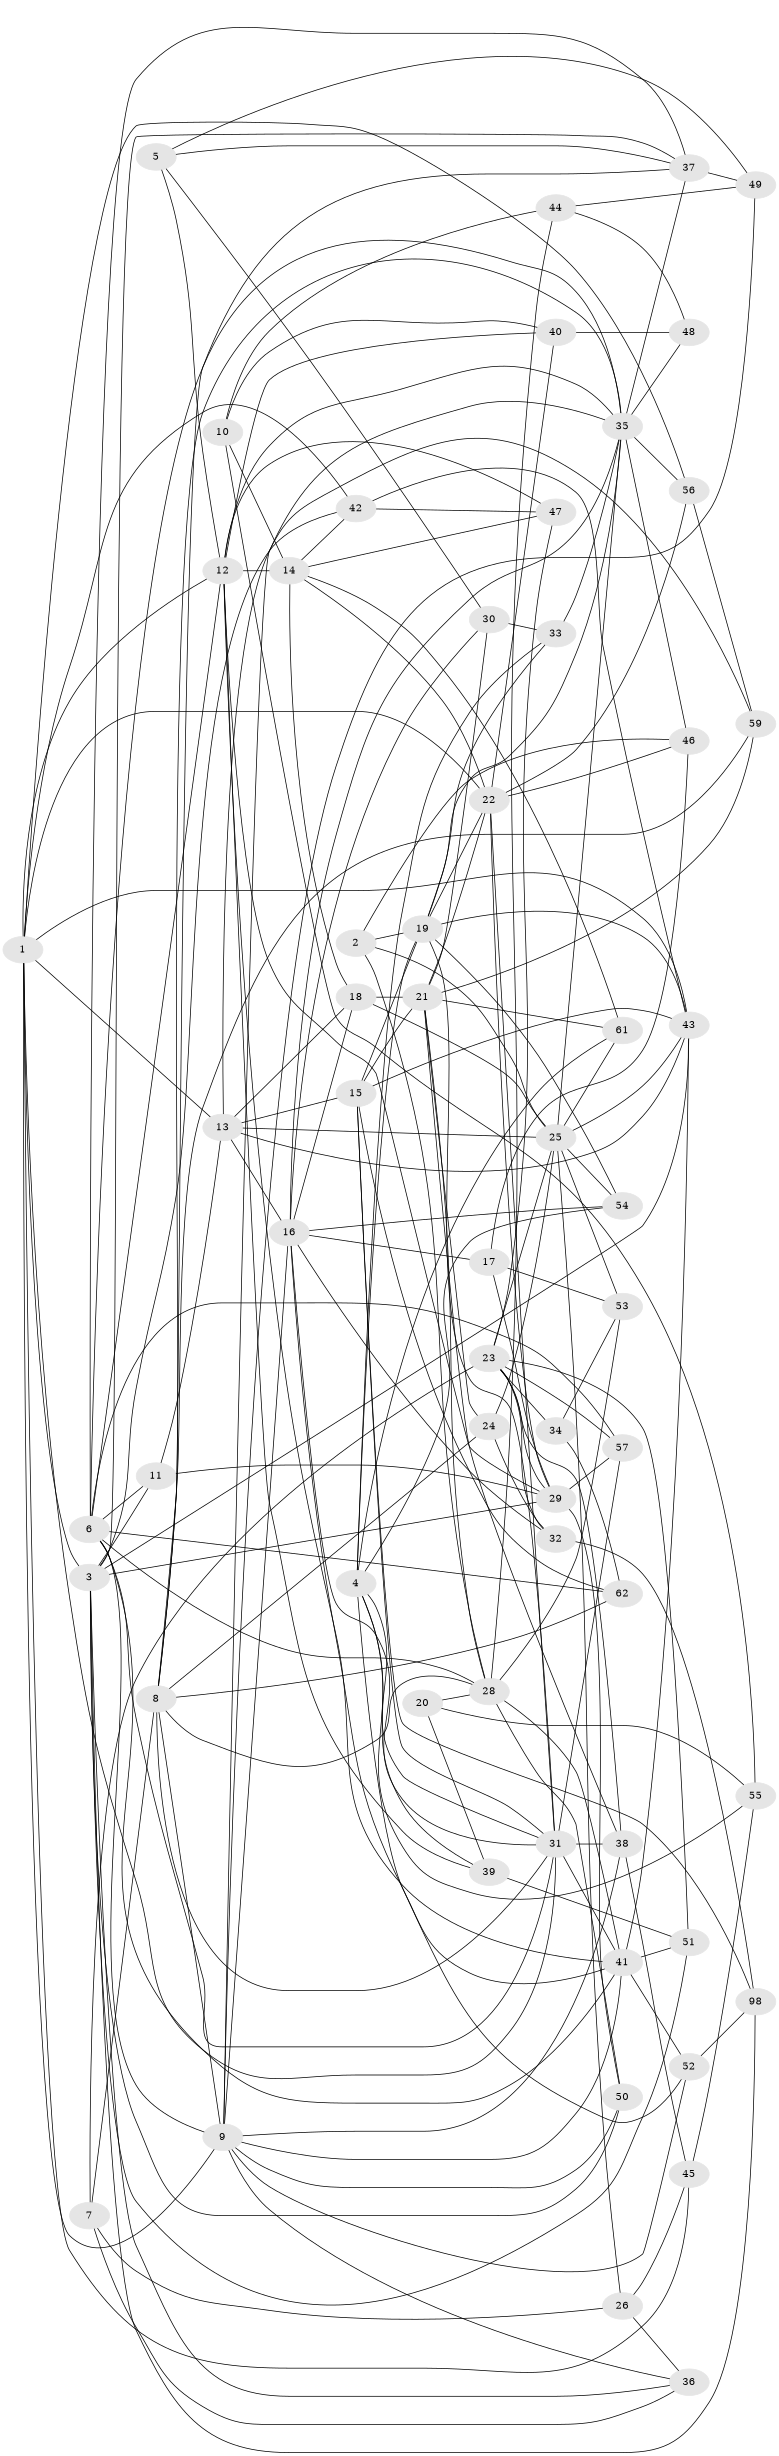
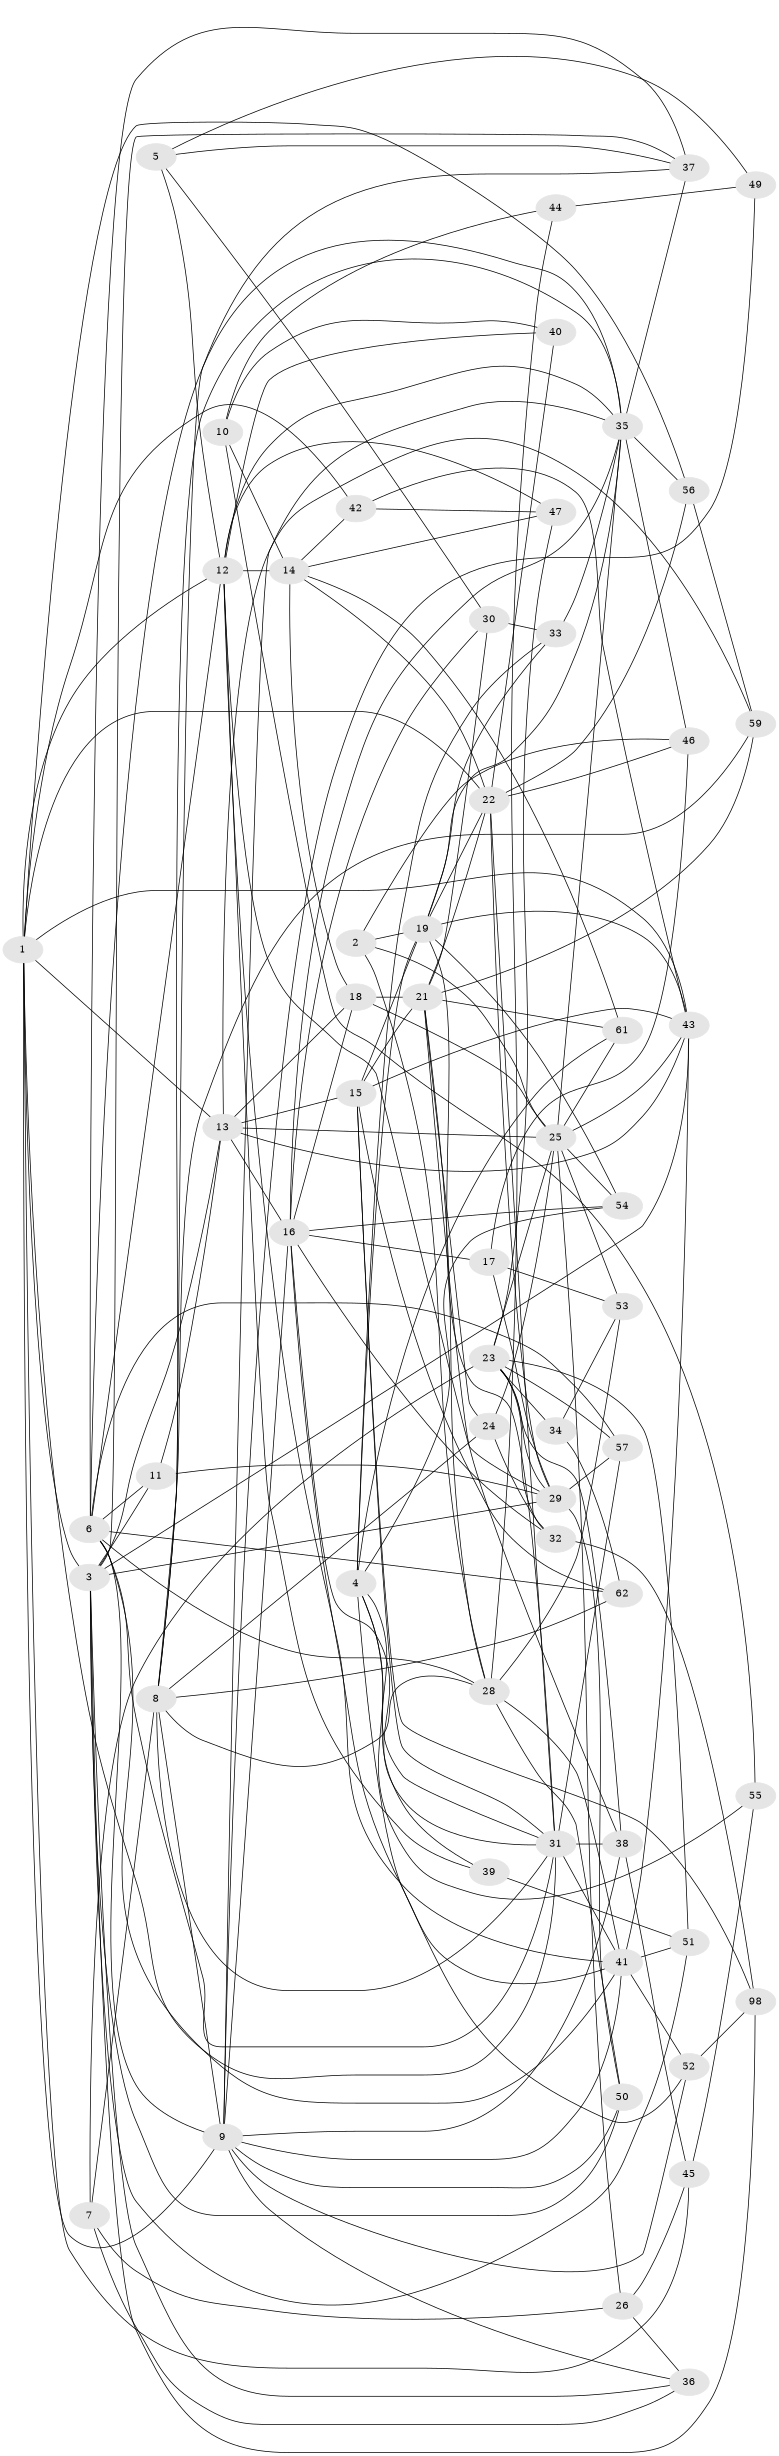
(723, 177) -> none
(689, 332) -> none
(190, 1019) -> (172, 1357)
(423, 1703) -> none
